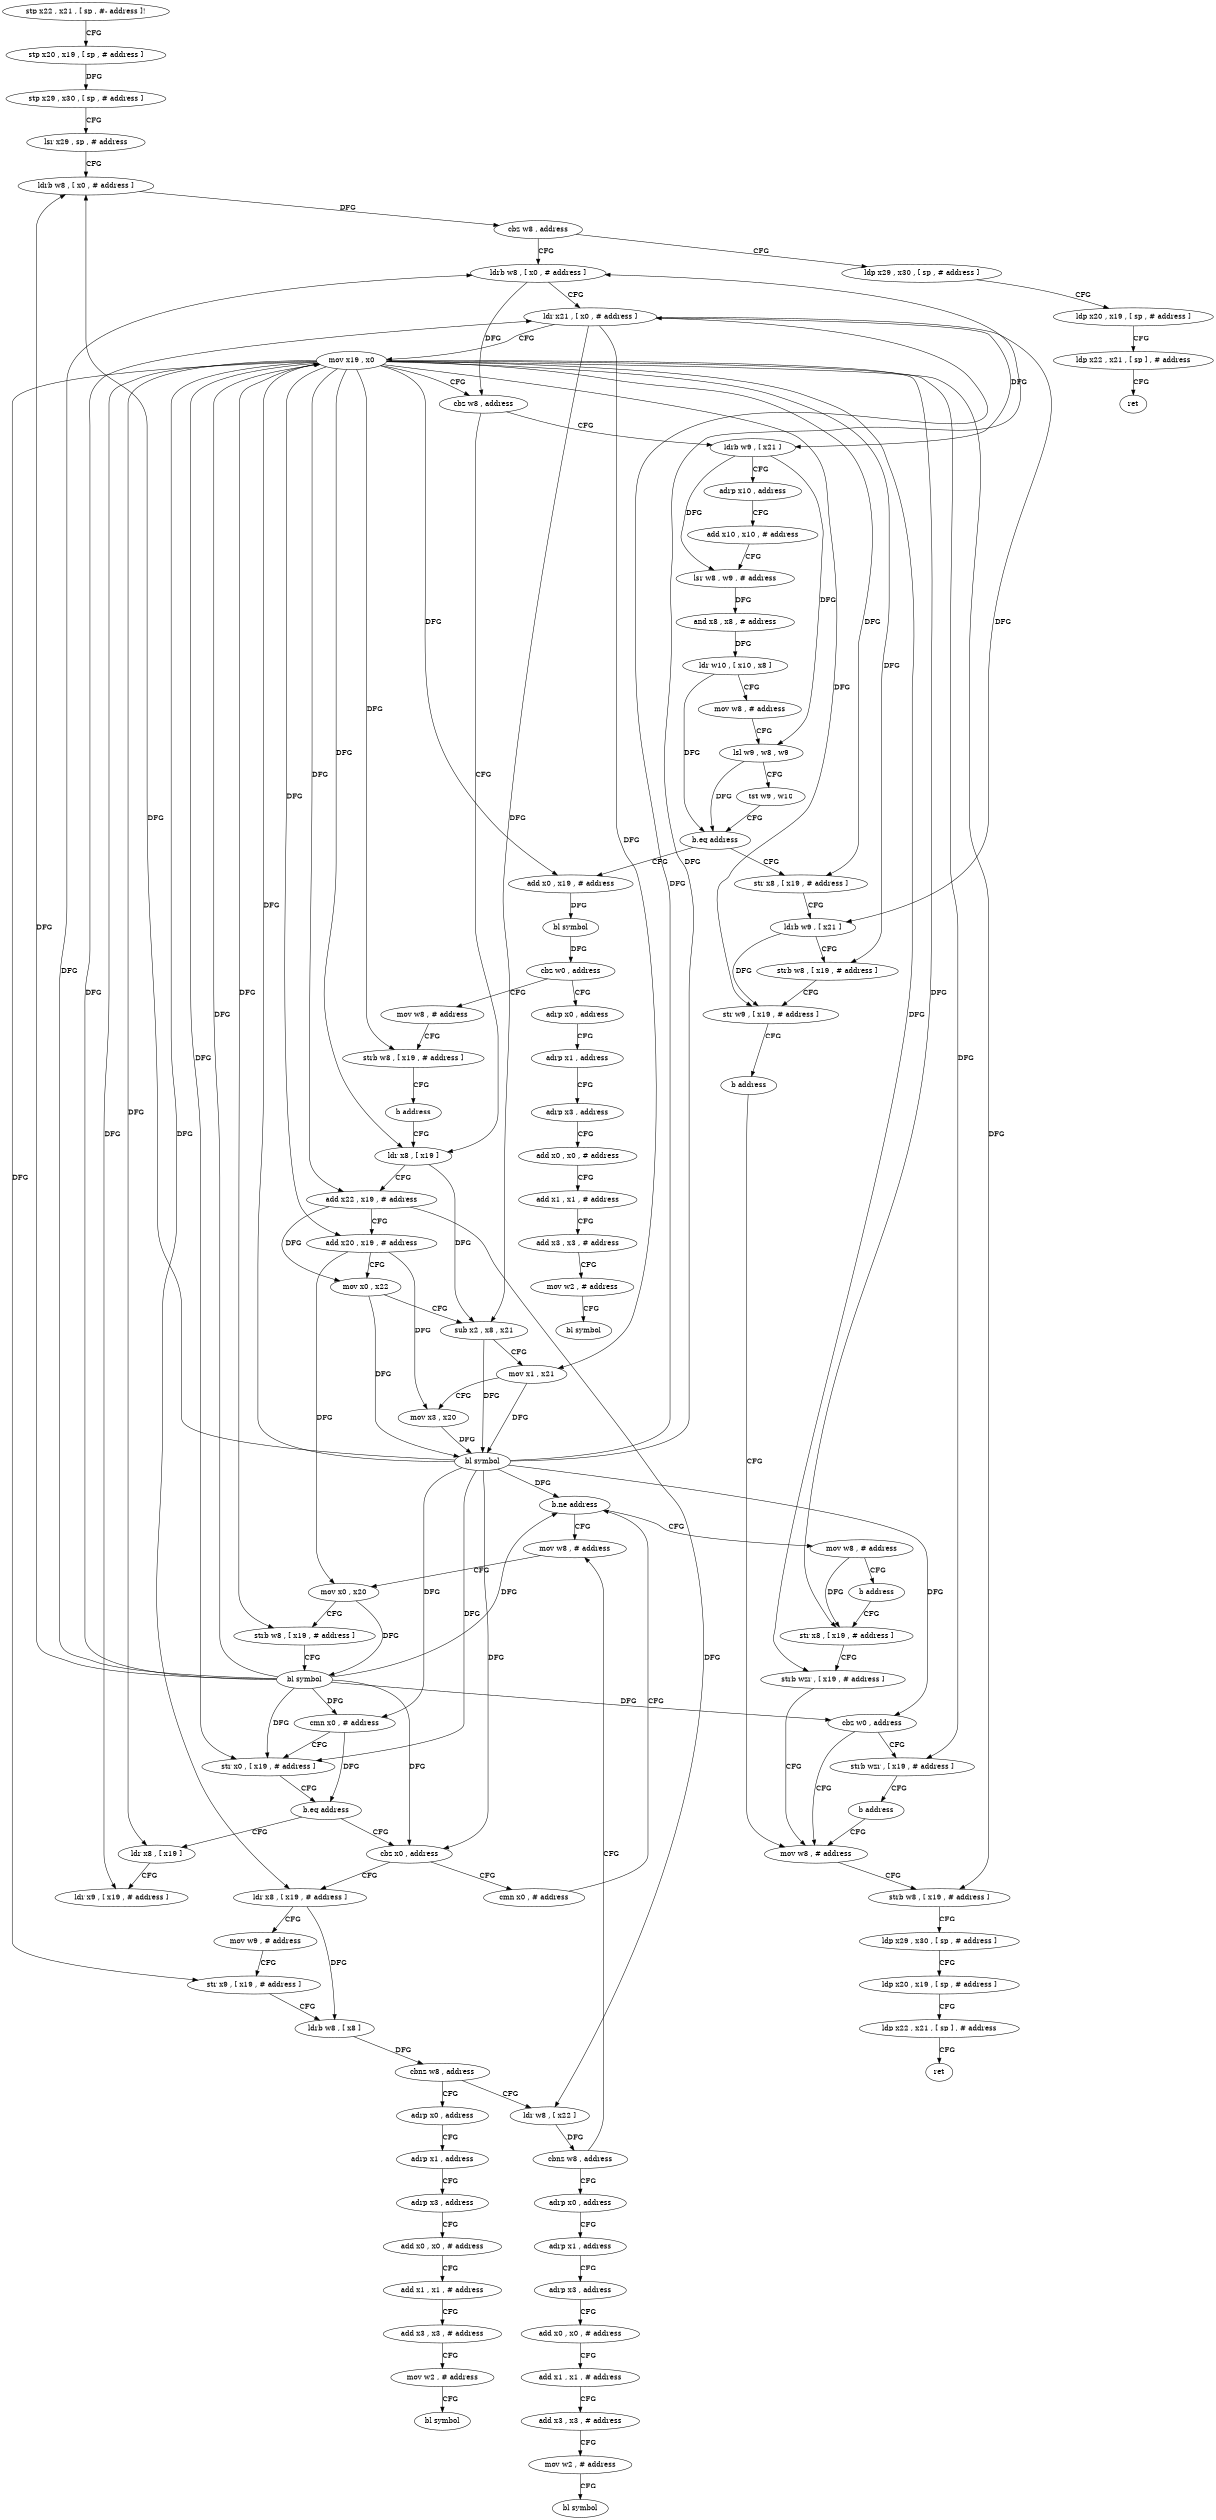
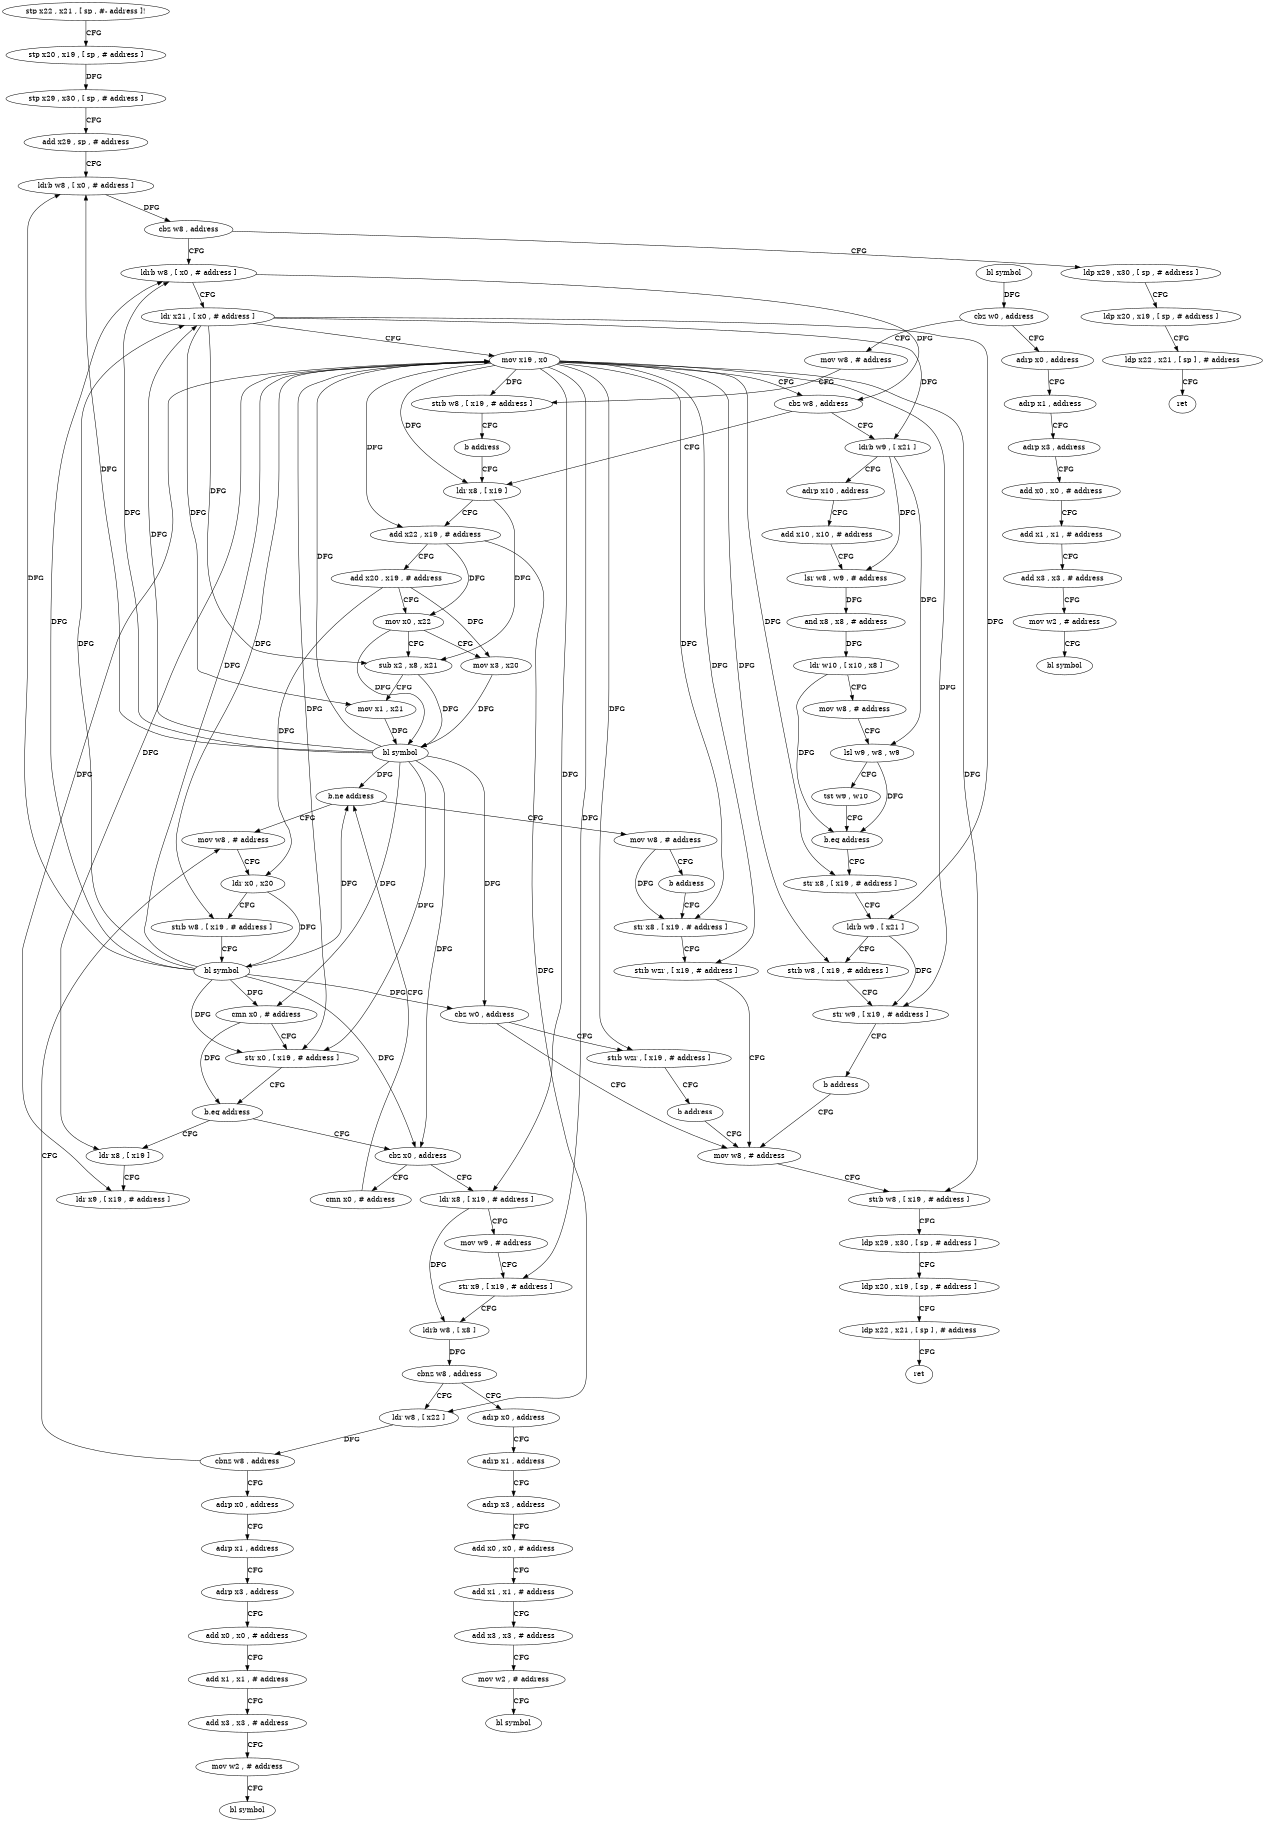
(86, 142) -> (86, 142)
(286, 799) -> none
(571, 884) -> none
(468, 1386) -> (450, 643)
(344, 1592) -> (253, 884)
